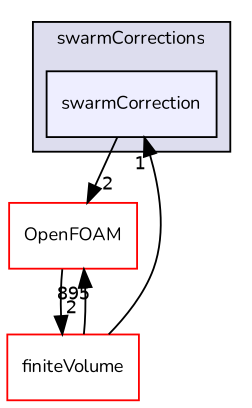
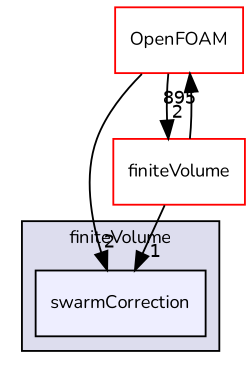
(132, 39) -> (121, 239)
(106, 163) -> (92, 156)
